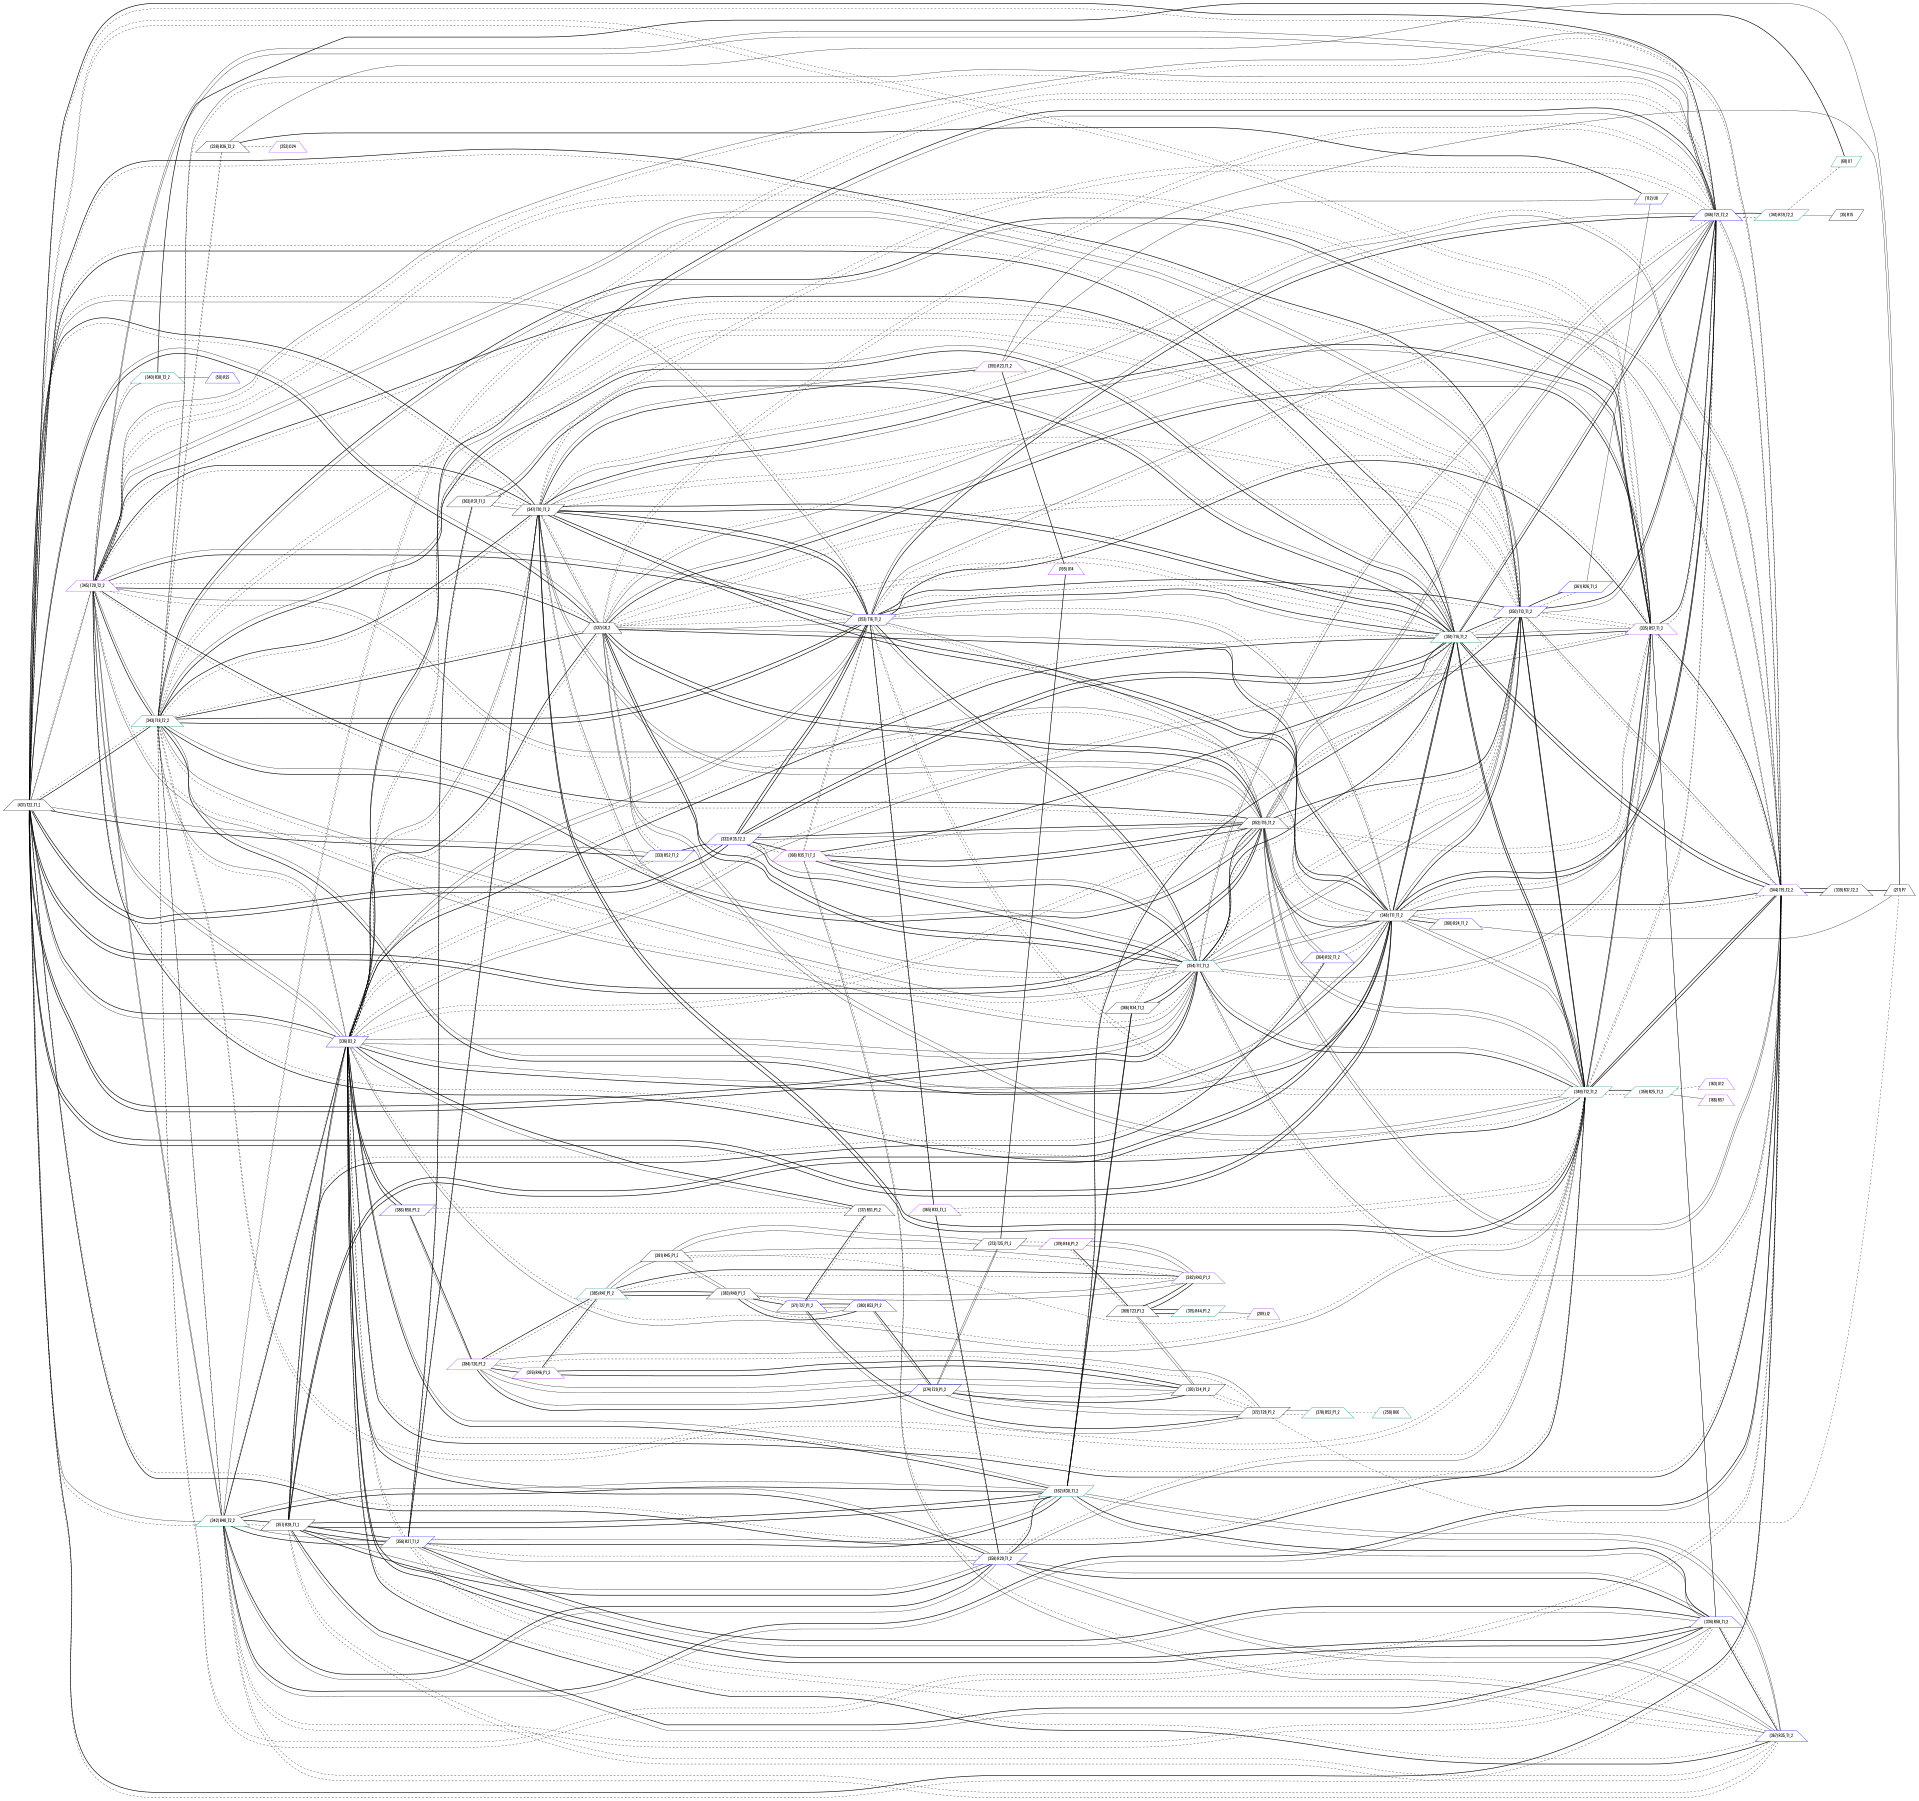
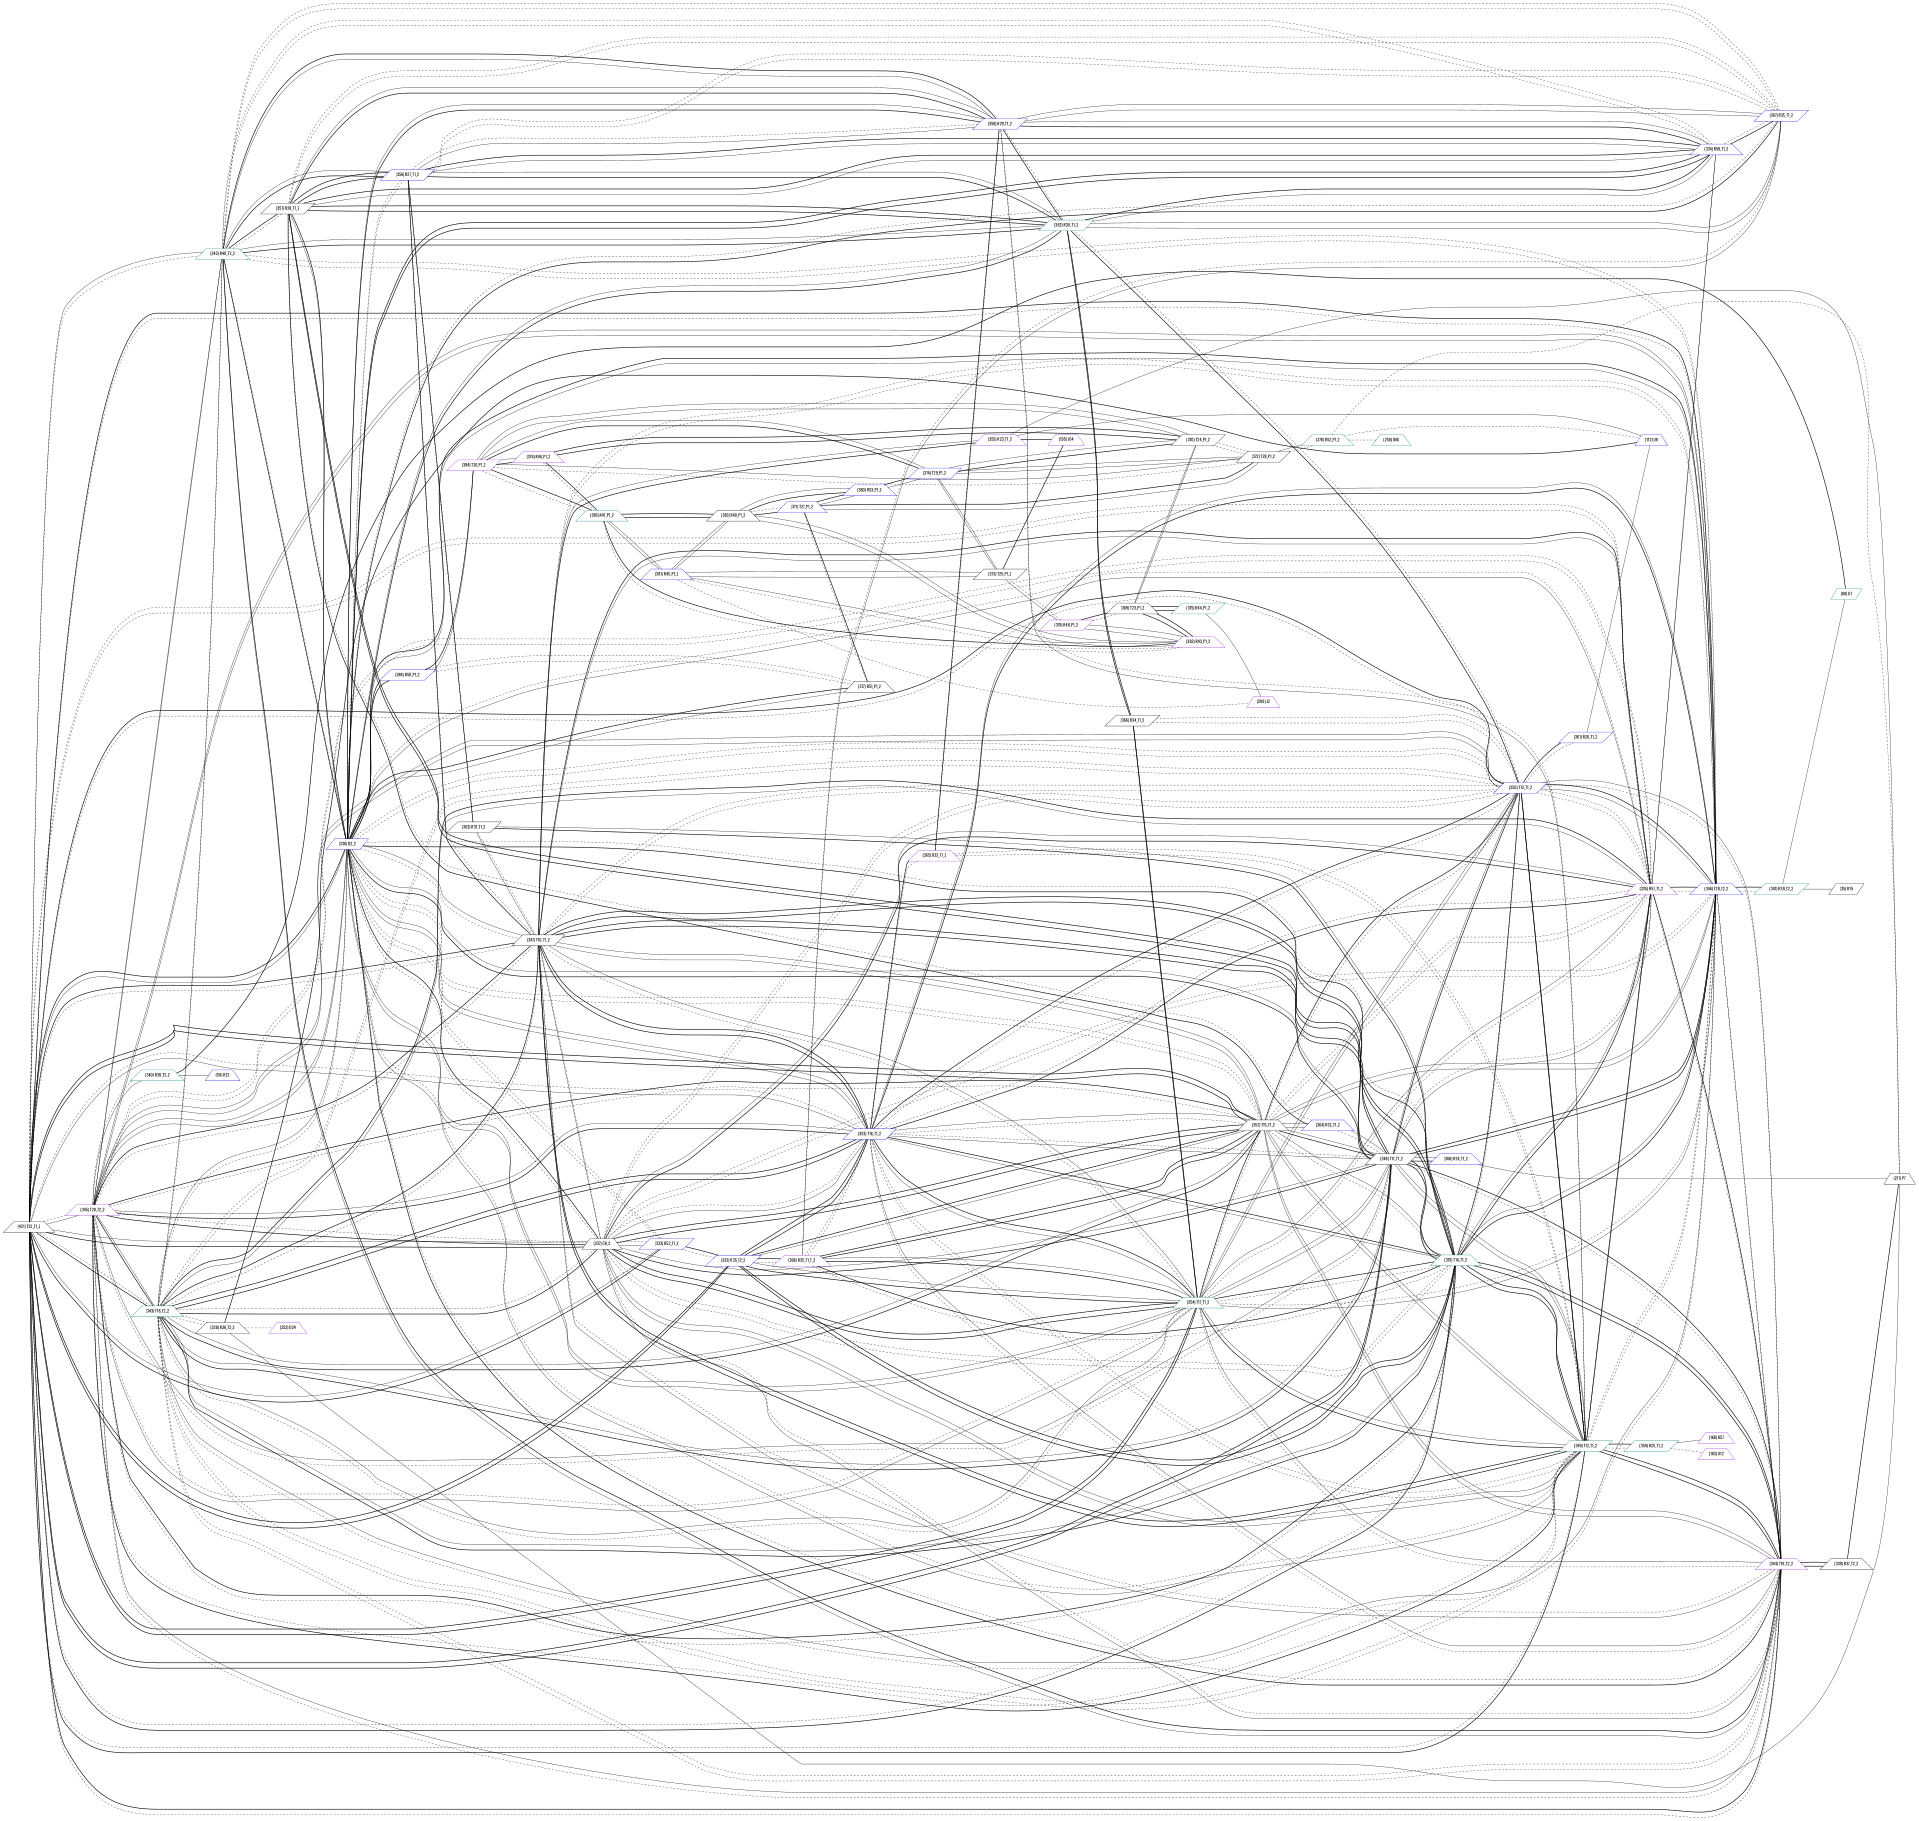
(1814, 188) -> (1814, 742)
(1651, 199) -> (1651, 440)
(1716, 215) -> (1716, 889)
none -> (1492, 426)
(667, 1256) -> (667, 574)
(1813, 1476) -> (1868, 468)
(1781, 1736) -> (1781, 116)
